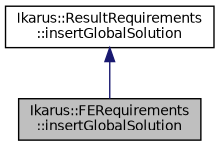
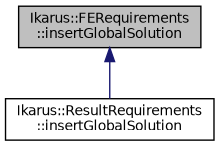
(110, 80) -> (110, 80)
